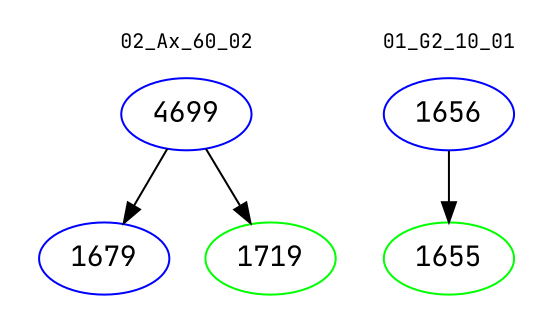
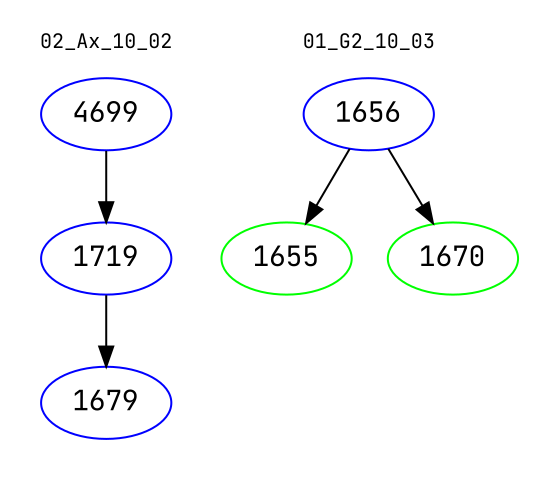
(187, 43) -> (107, 43)
(450, 43) -> (370, 43)
(151, 177) -> (106, 321)
(271, 259) -> (106, 259)
none -> (453, 259)
